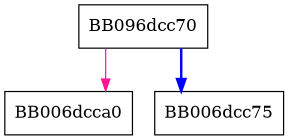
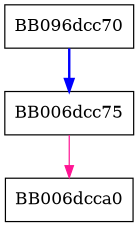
(106, 64) -> (69, 150)
